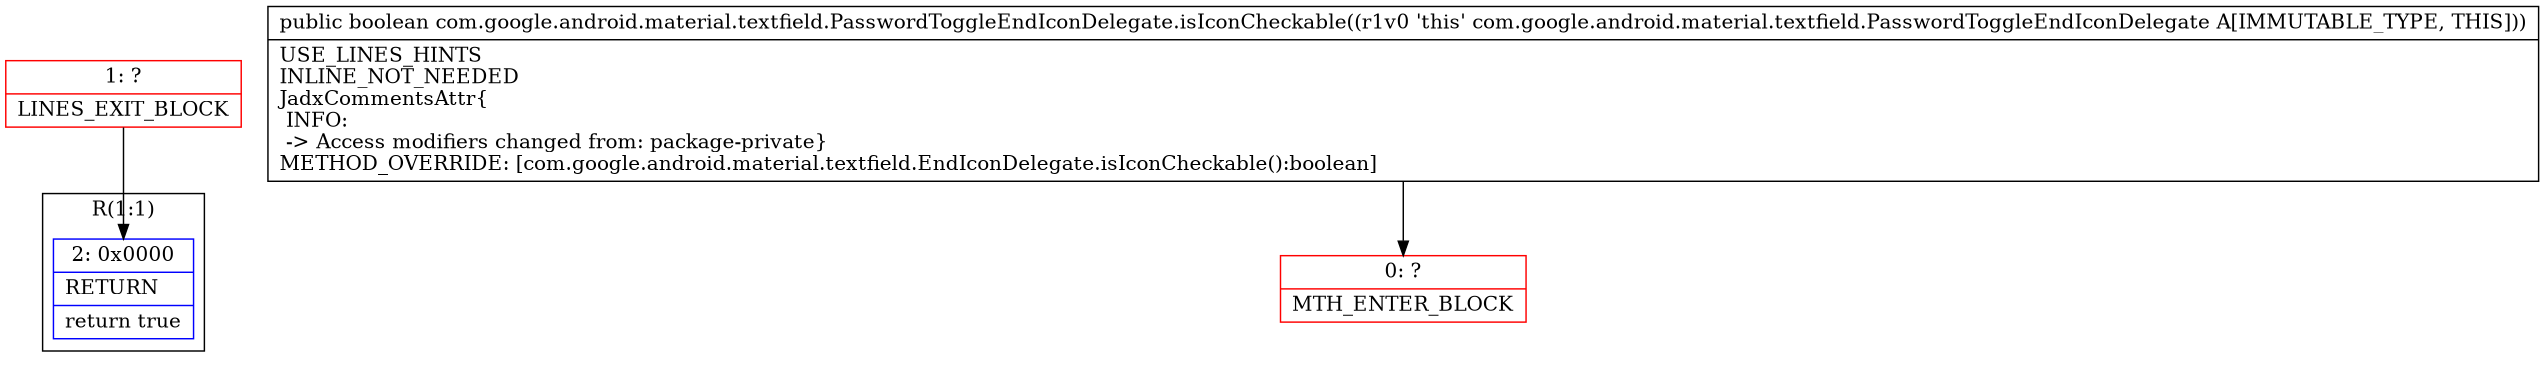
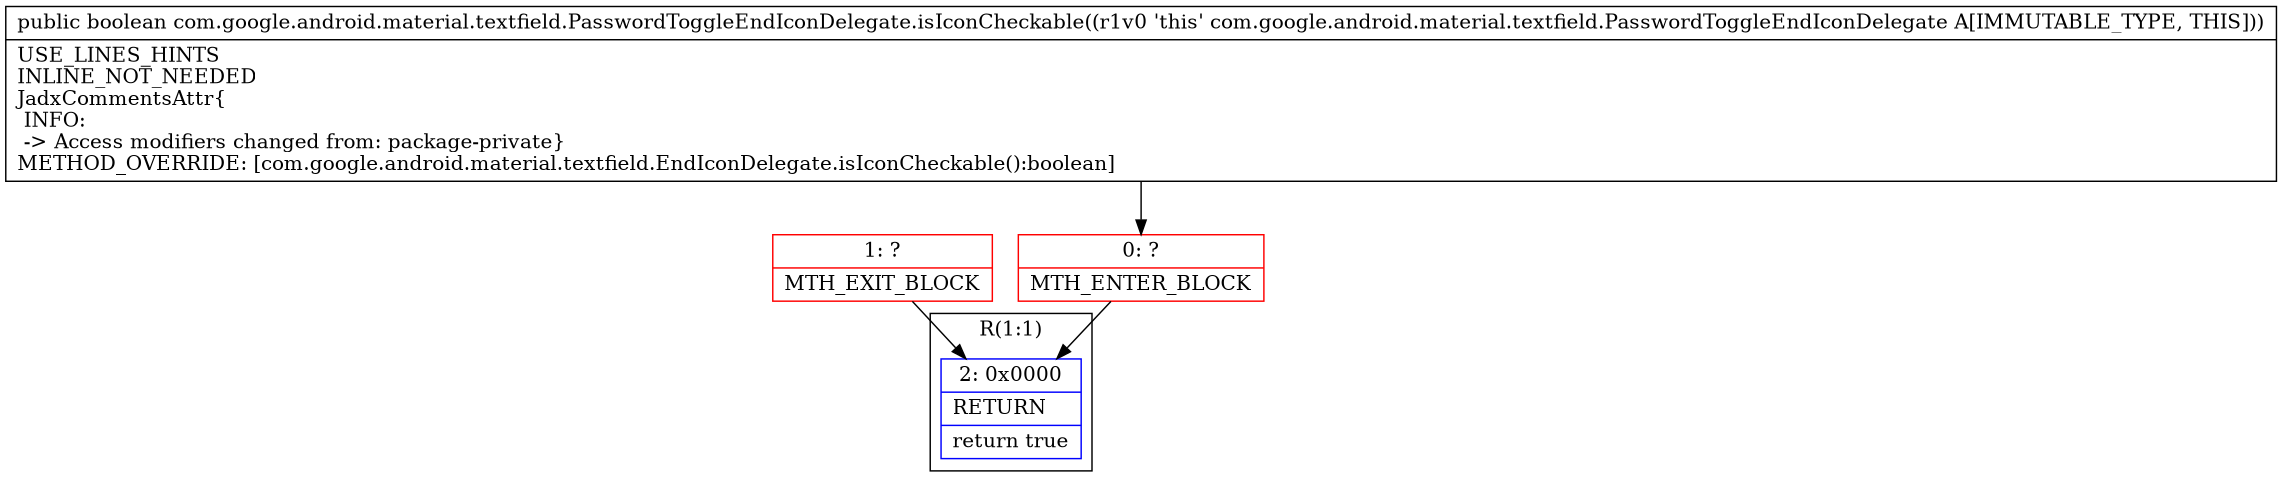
(124, 110) -> (883, 284)
none -> (1082, 332)
